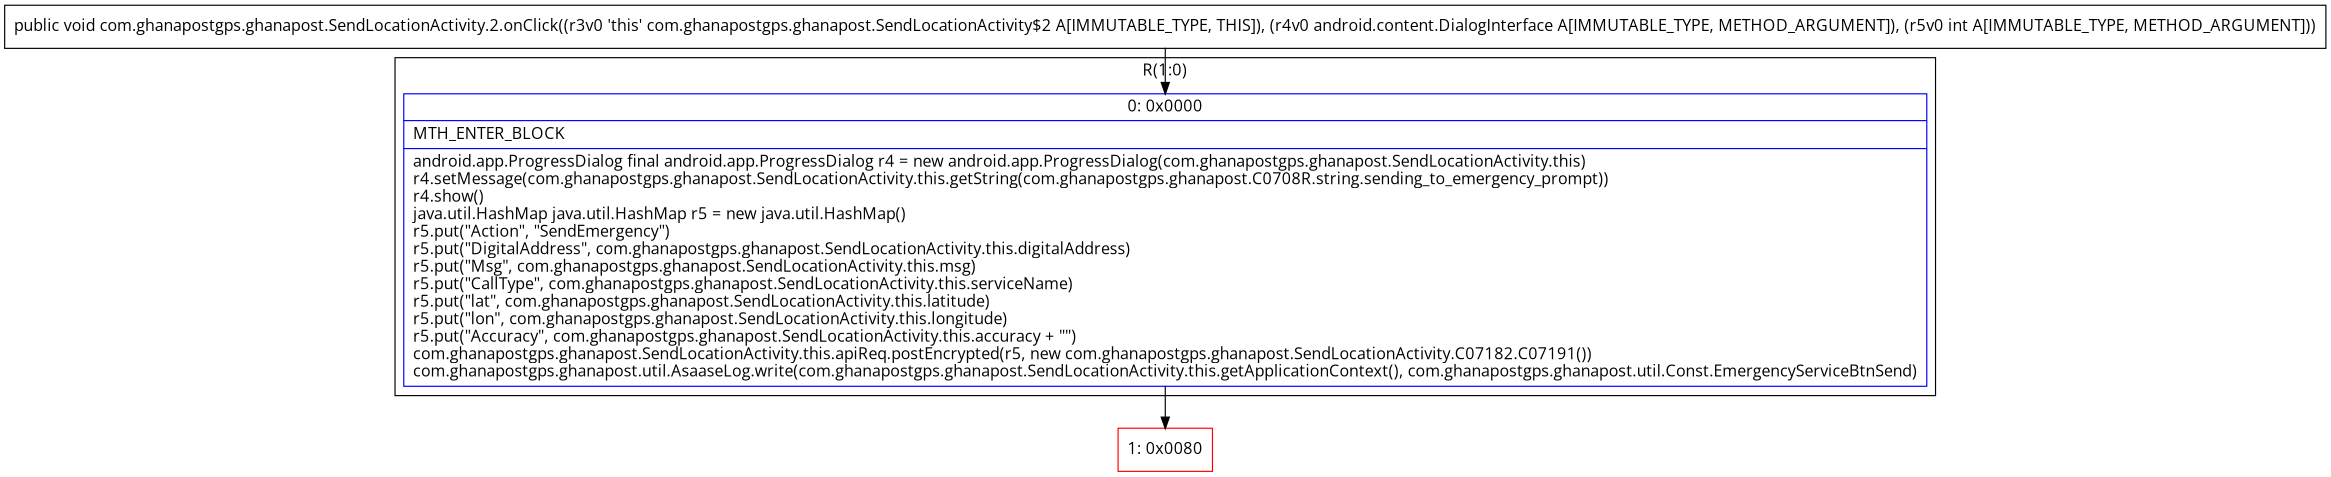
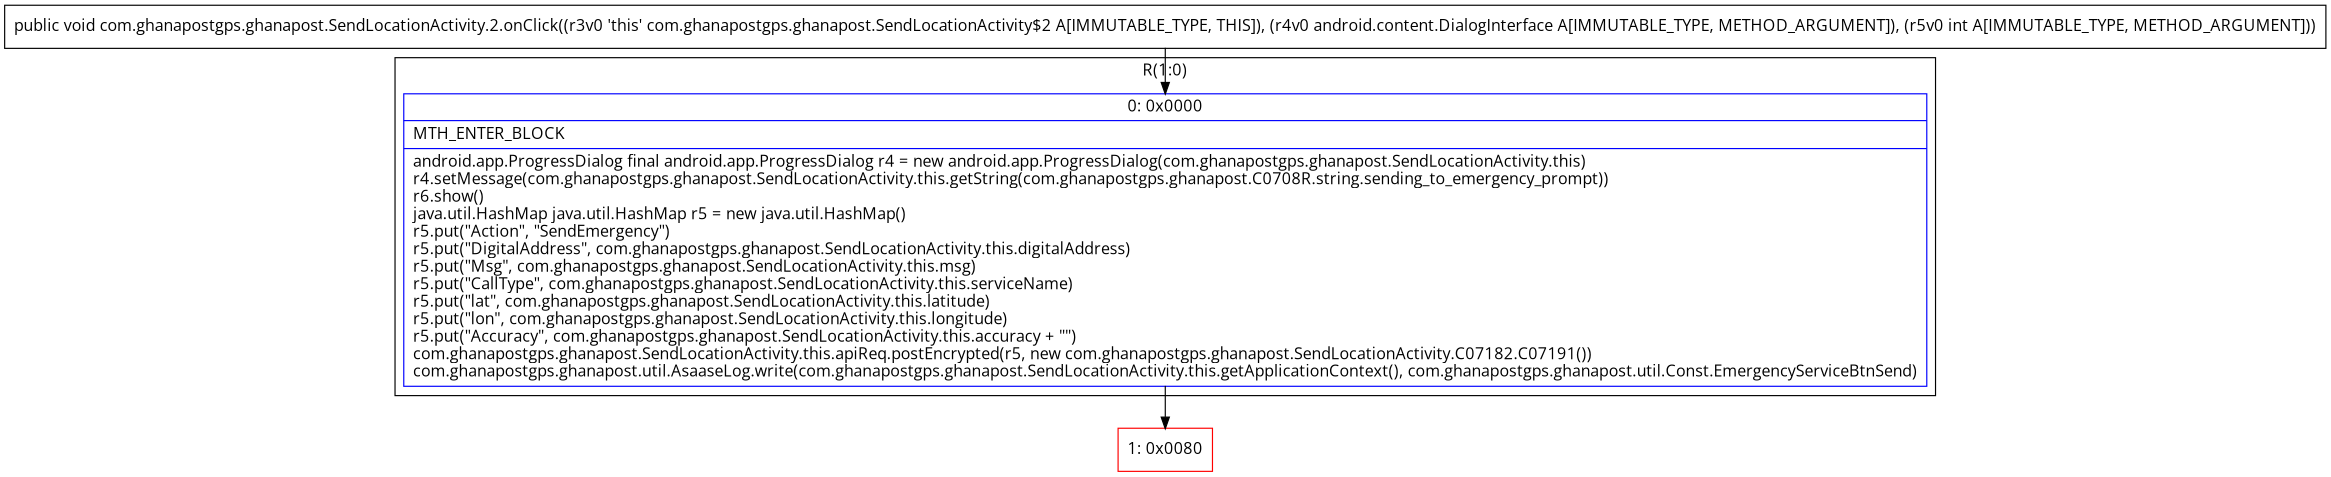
(449, 197) -> (449, 197)
